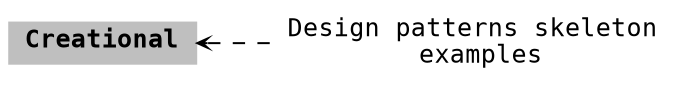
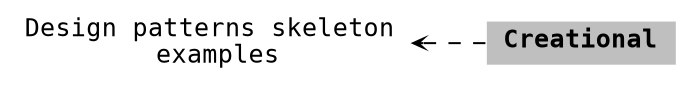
(239, 43) -> (455, 43)
